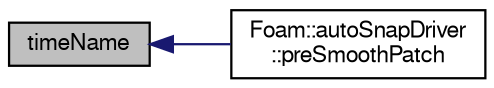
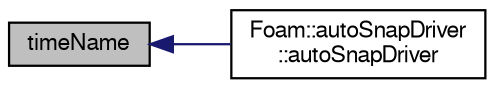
(358, 44) -> (358, 44)
